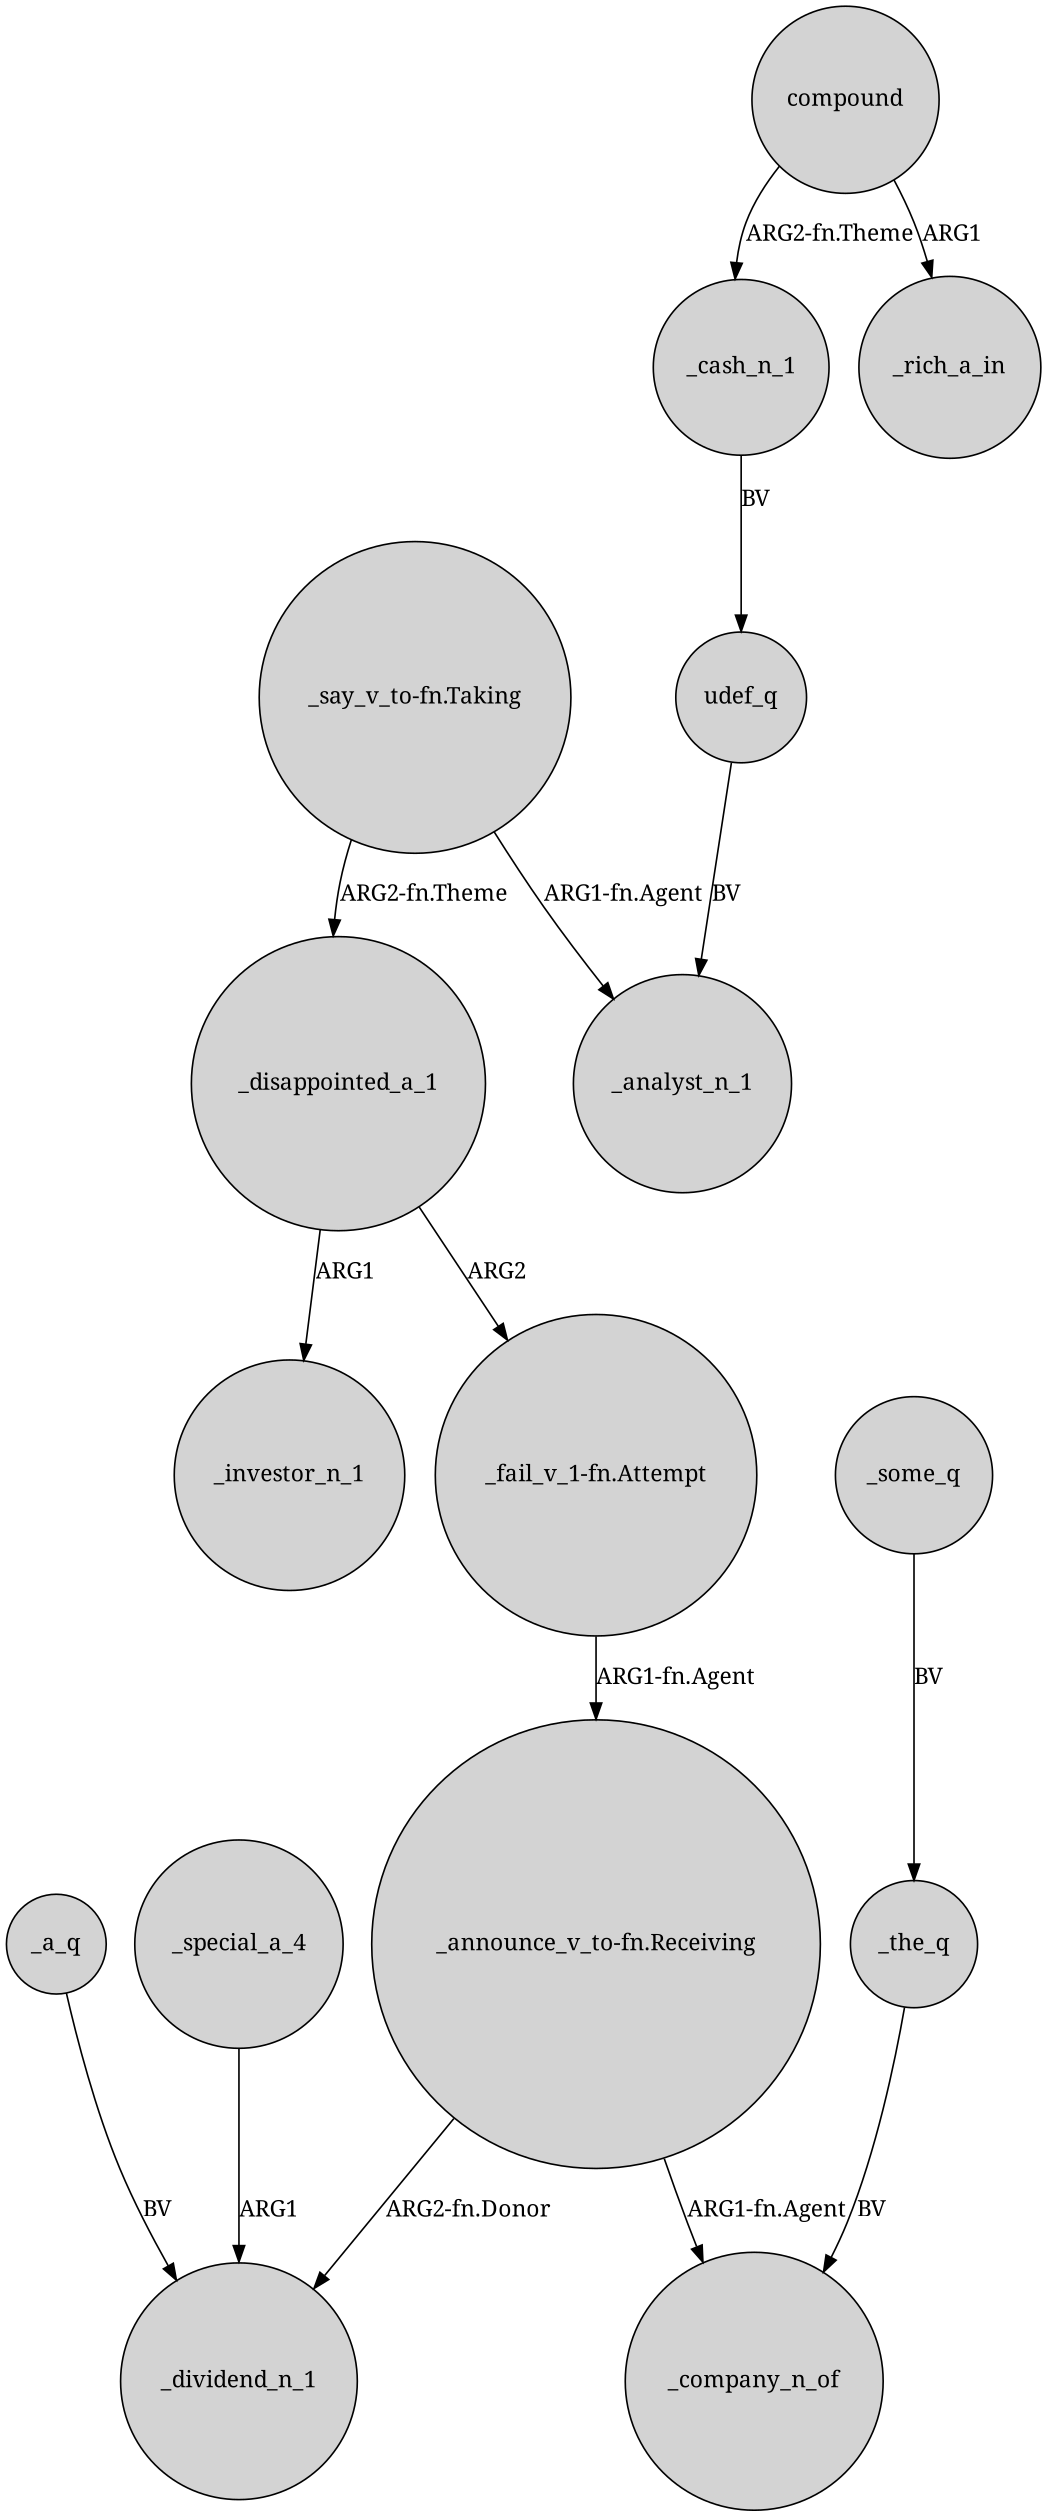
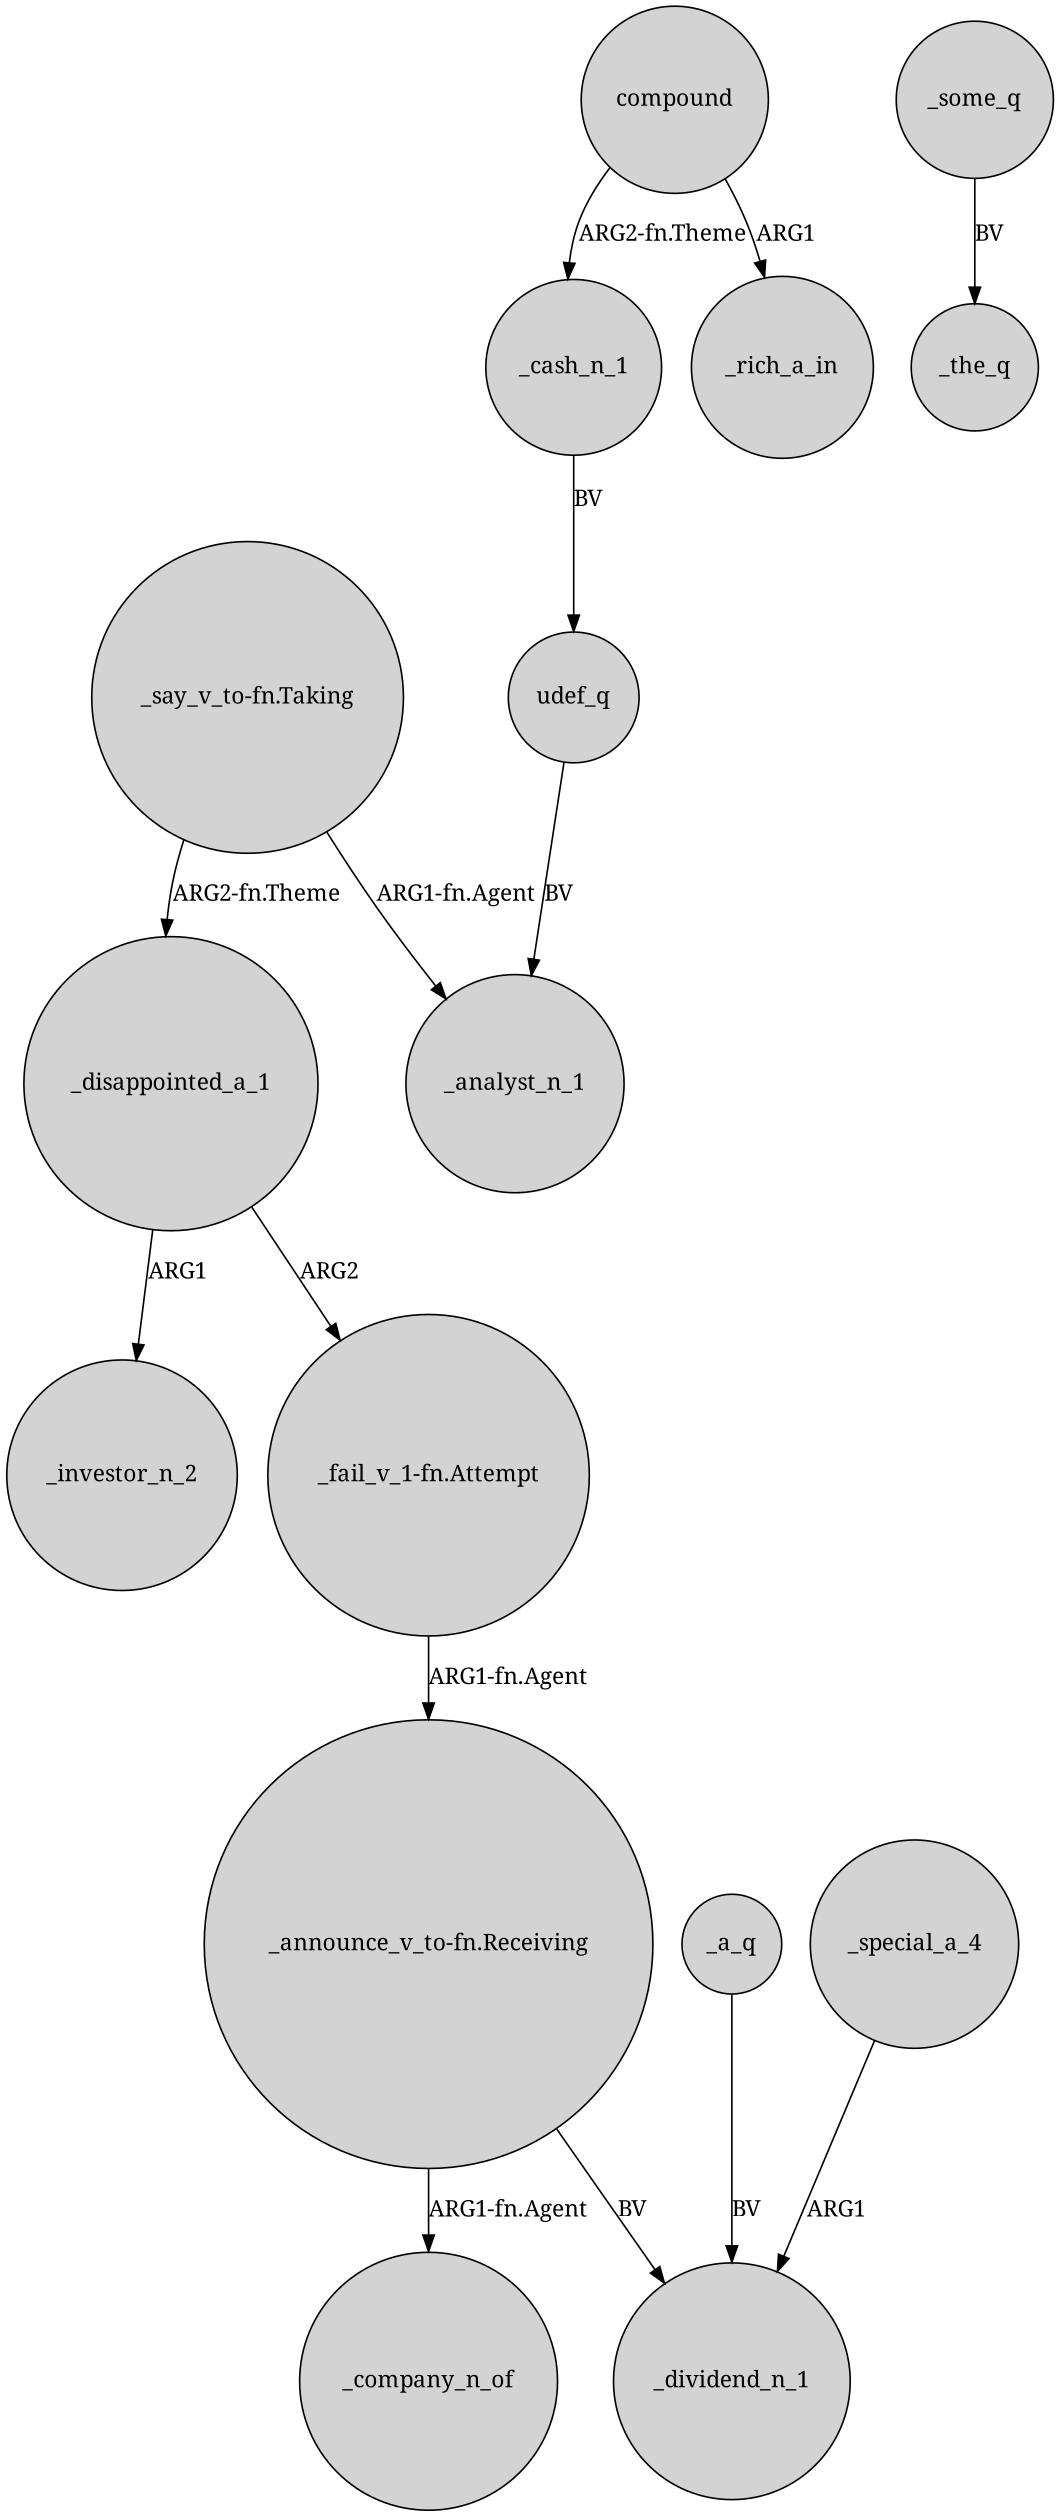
(290, 1475) -> (122, 1475)
(876, 2135) -> none
(469, 2210) -> (633, 2210)
